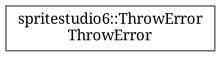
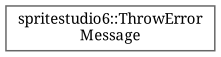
(110, 28) -> (110, 28)
